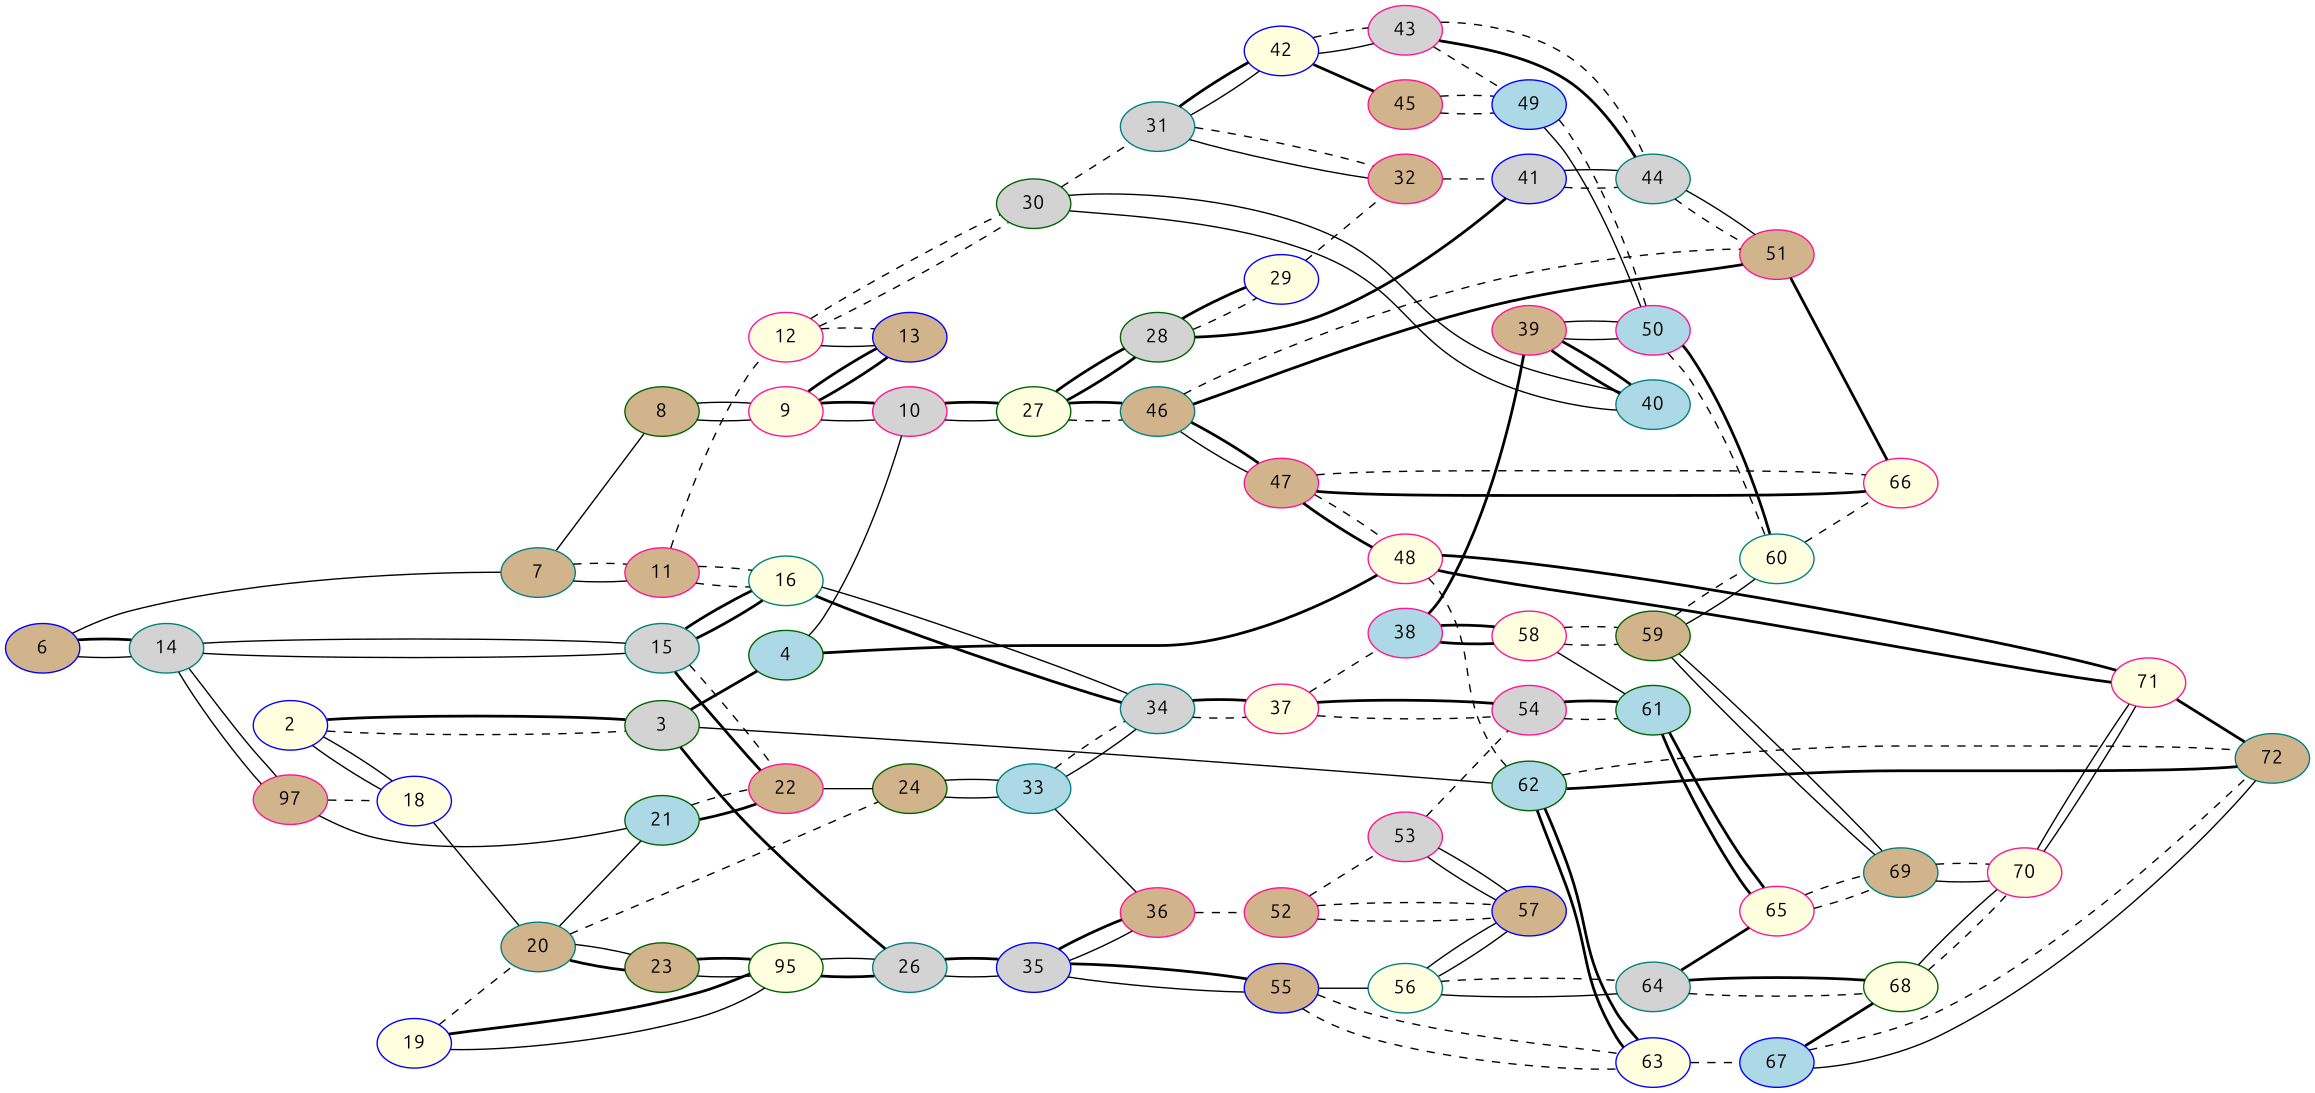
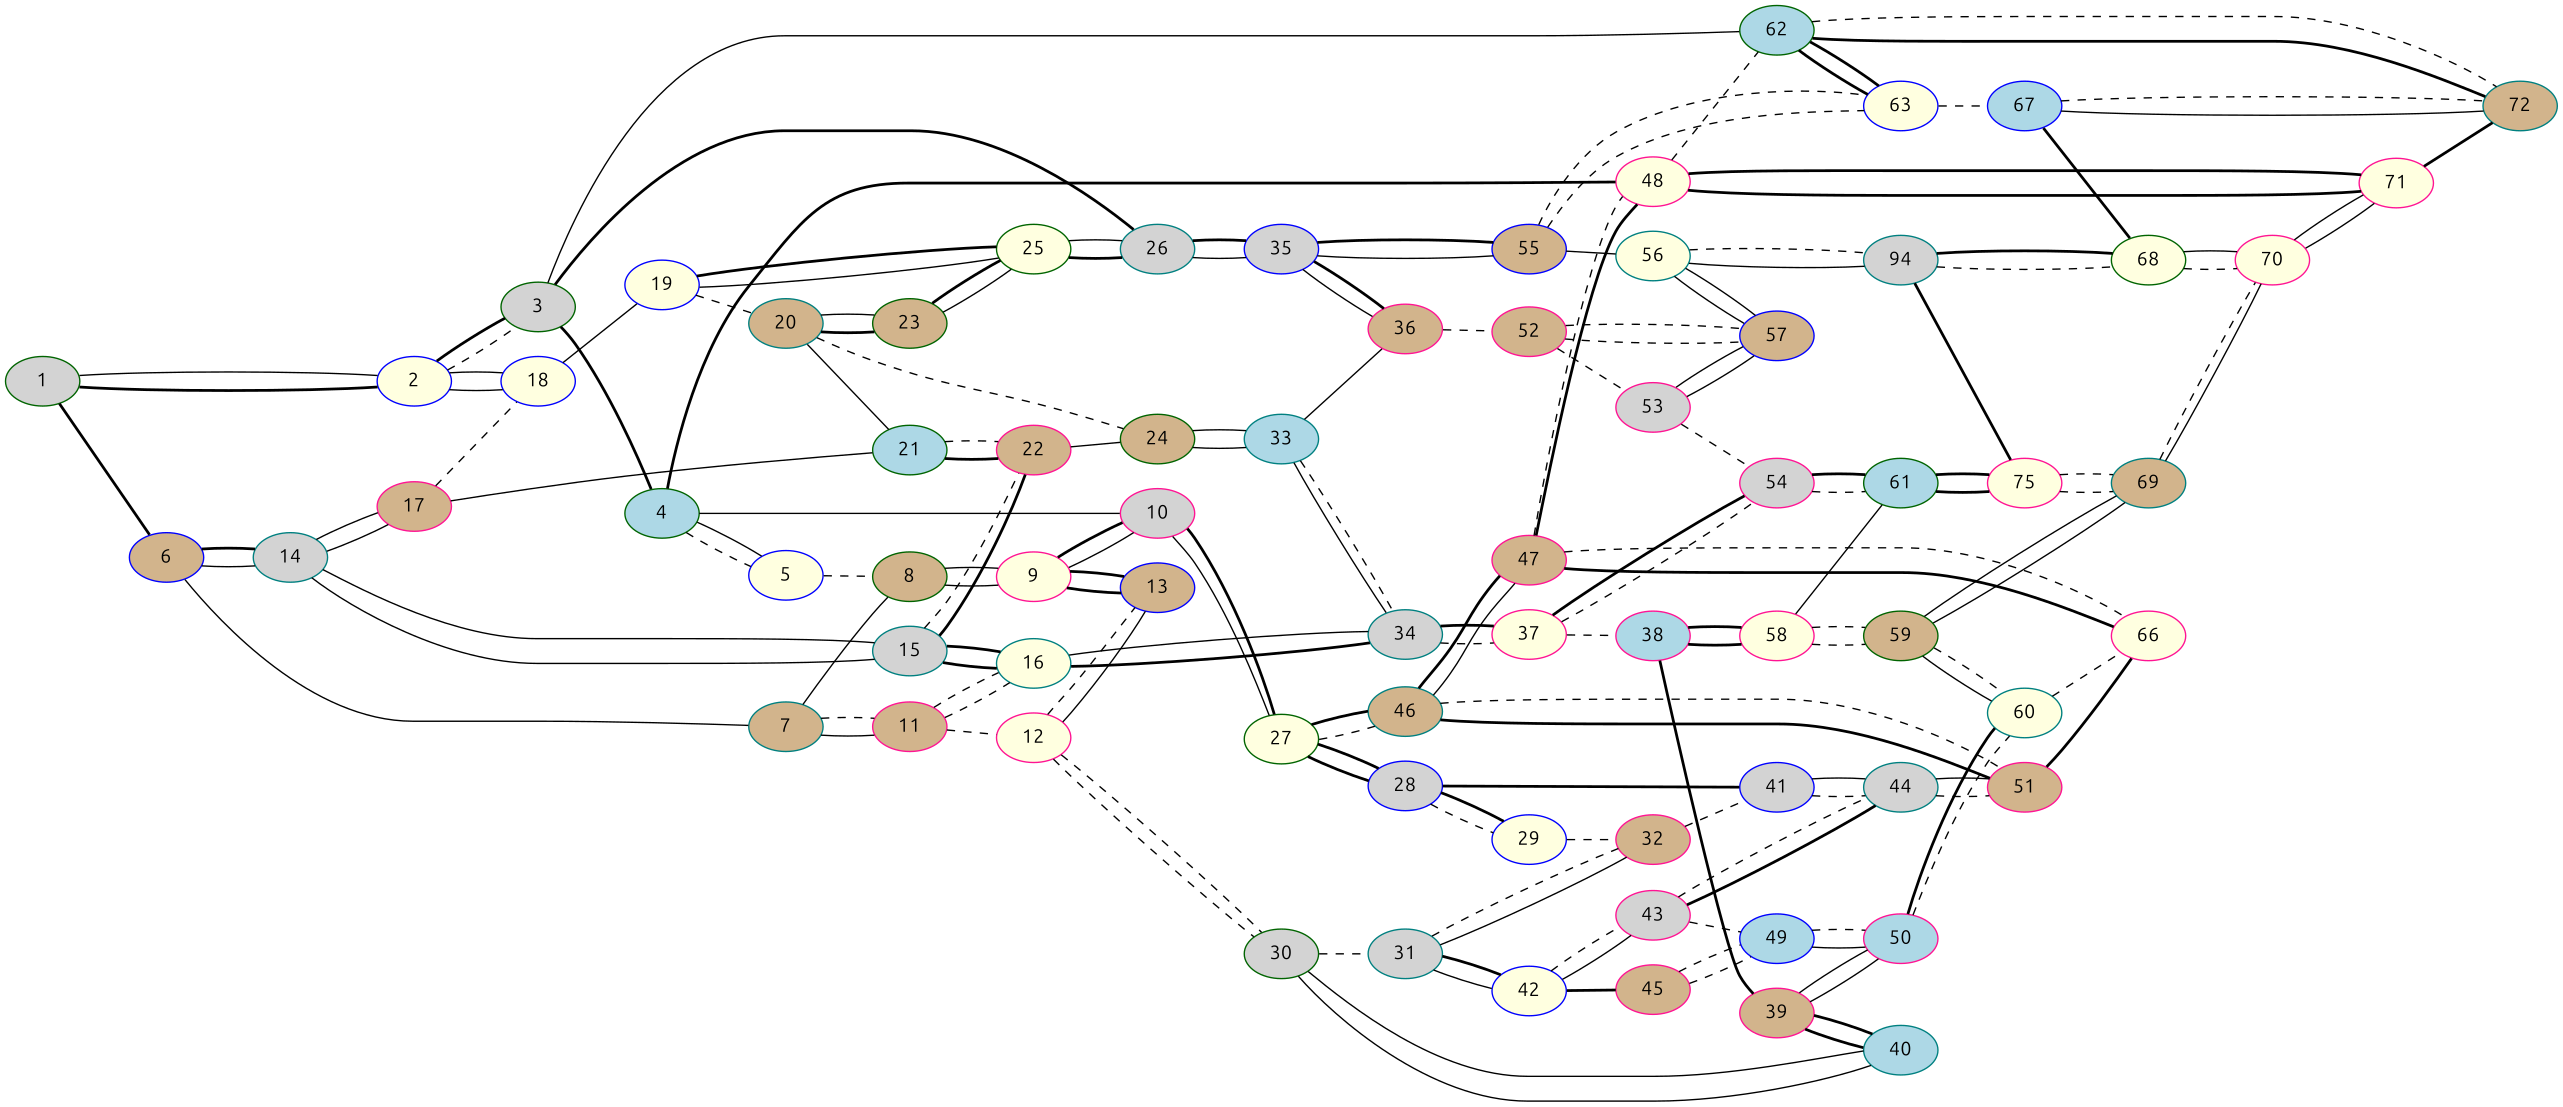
(1158, 337) -> (1405, 786)
none -> (43, 381)
none -> (786, 575)
(290, 800) -> (414, 507)
(476, 874) -> (600, 333)
(1777, 911) -> (2025, 483)
(786, 968) -> (1034, 249)
(1653, 987) -> (1901, 260)
